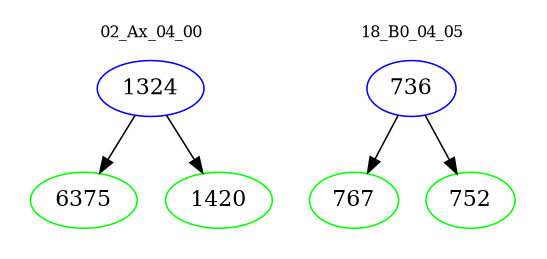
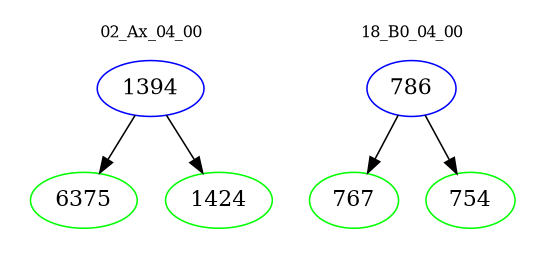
(412, 33) -> (412, 33)
(151, 89) -> (151, 89)
(411, 89) -> (411, 89)
(219, 200) -> (219, 200)
(470, 200) -> (470, 200)
